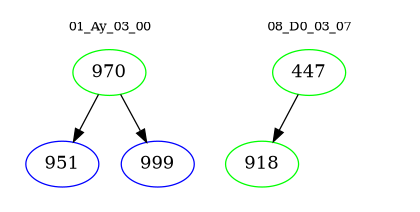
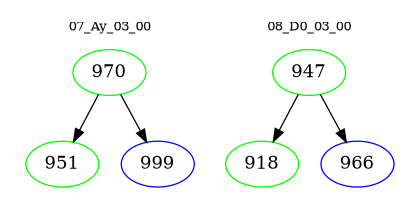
(110, 27) -> (110, 27)
(310, 27) -> (310, 27)
(309, 73) -> (309, 73)
(62, 164) -> (62, 164)
none -> (357, 164)
